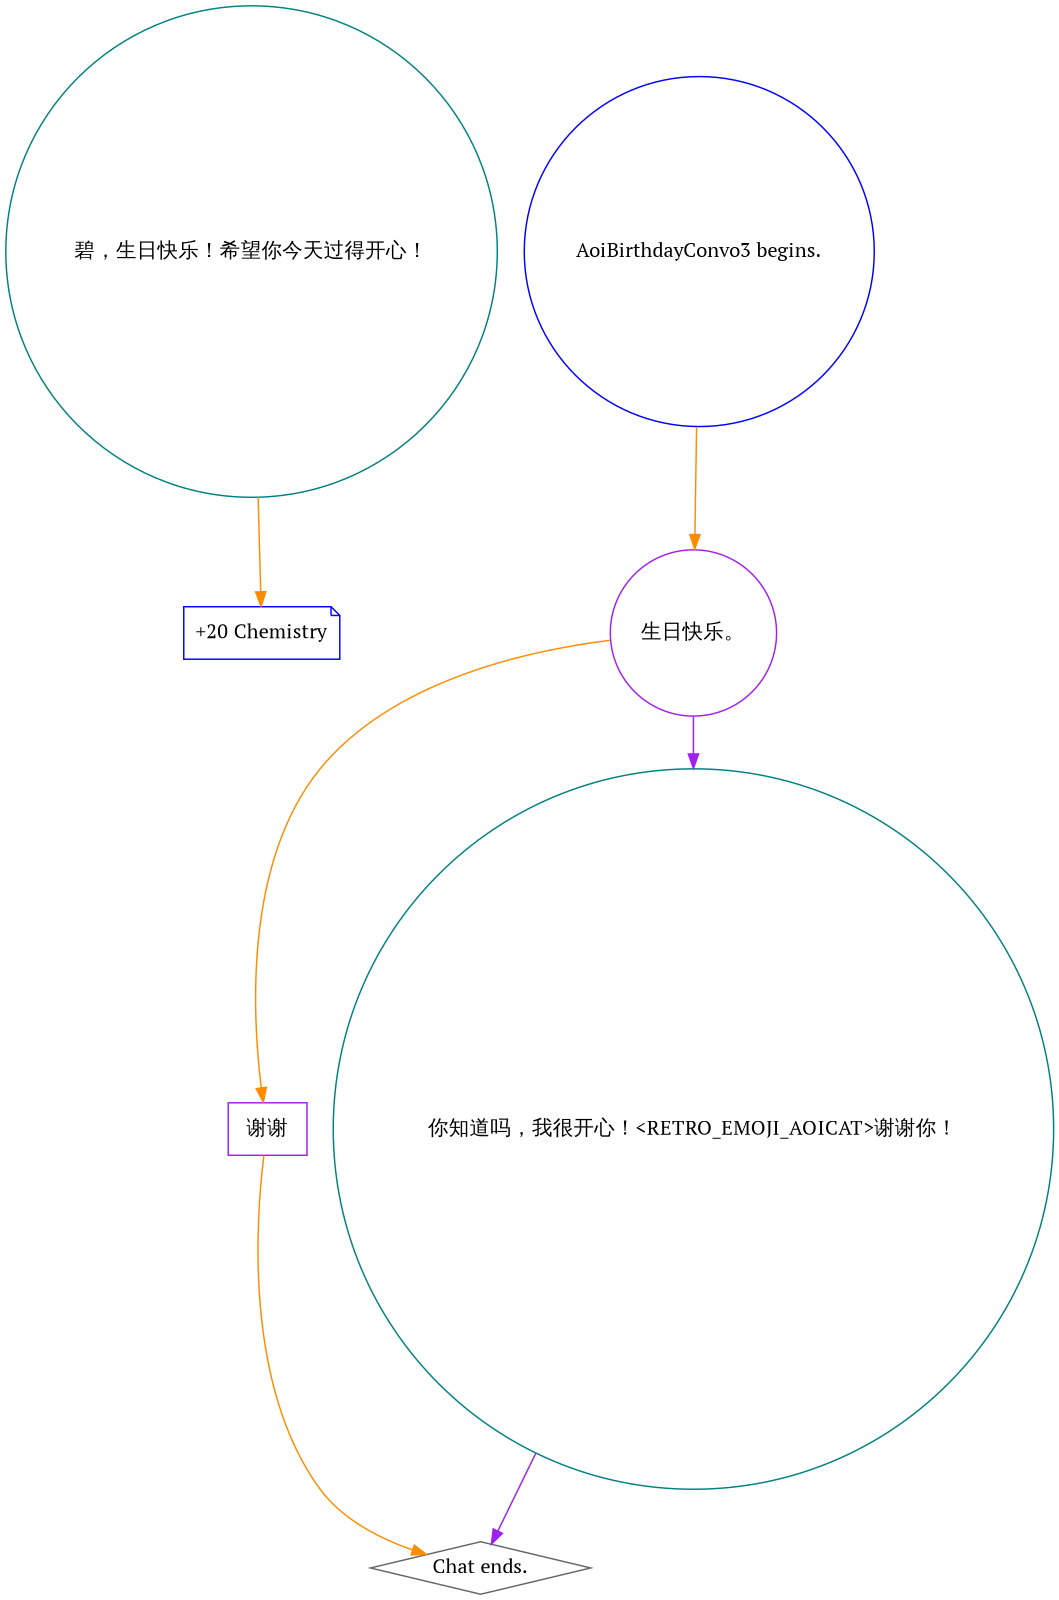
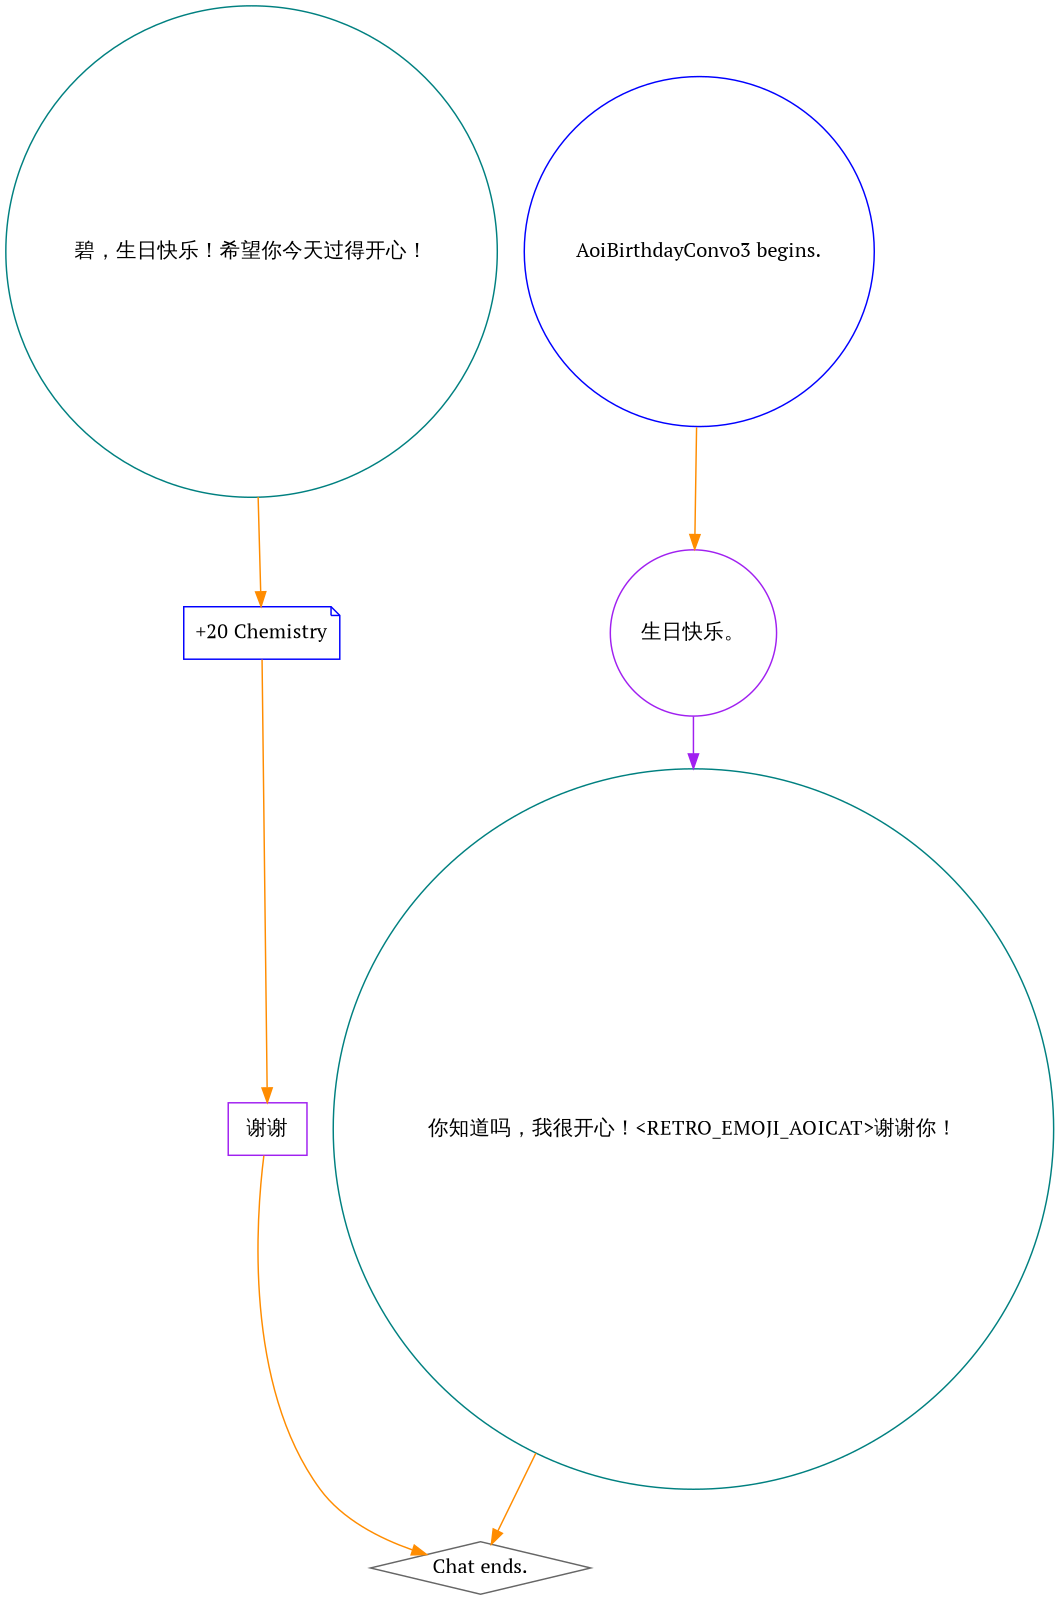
(318, 772) -> (265, 874)
(517, 1492) -> (517, 1492)
